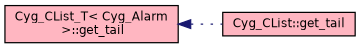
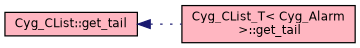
(207, 24) -> (166, 24)
